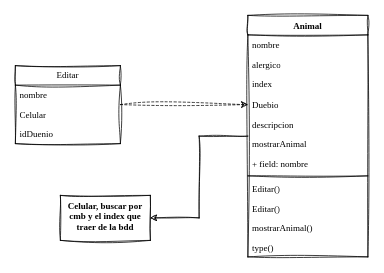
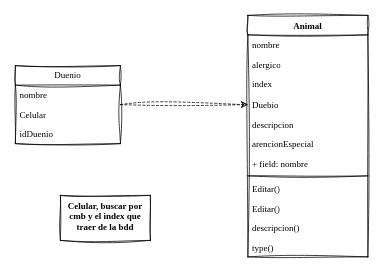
(68, 75) -> (68, 75)
(283, 145) -> (289, 145)
(199, 174) -> none
(288, 229) -> (283, 229)
